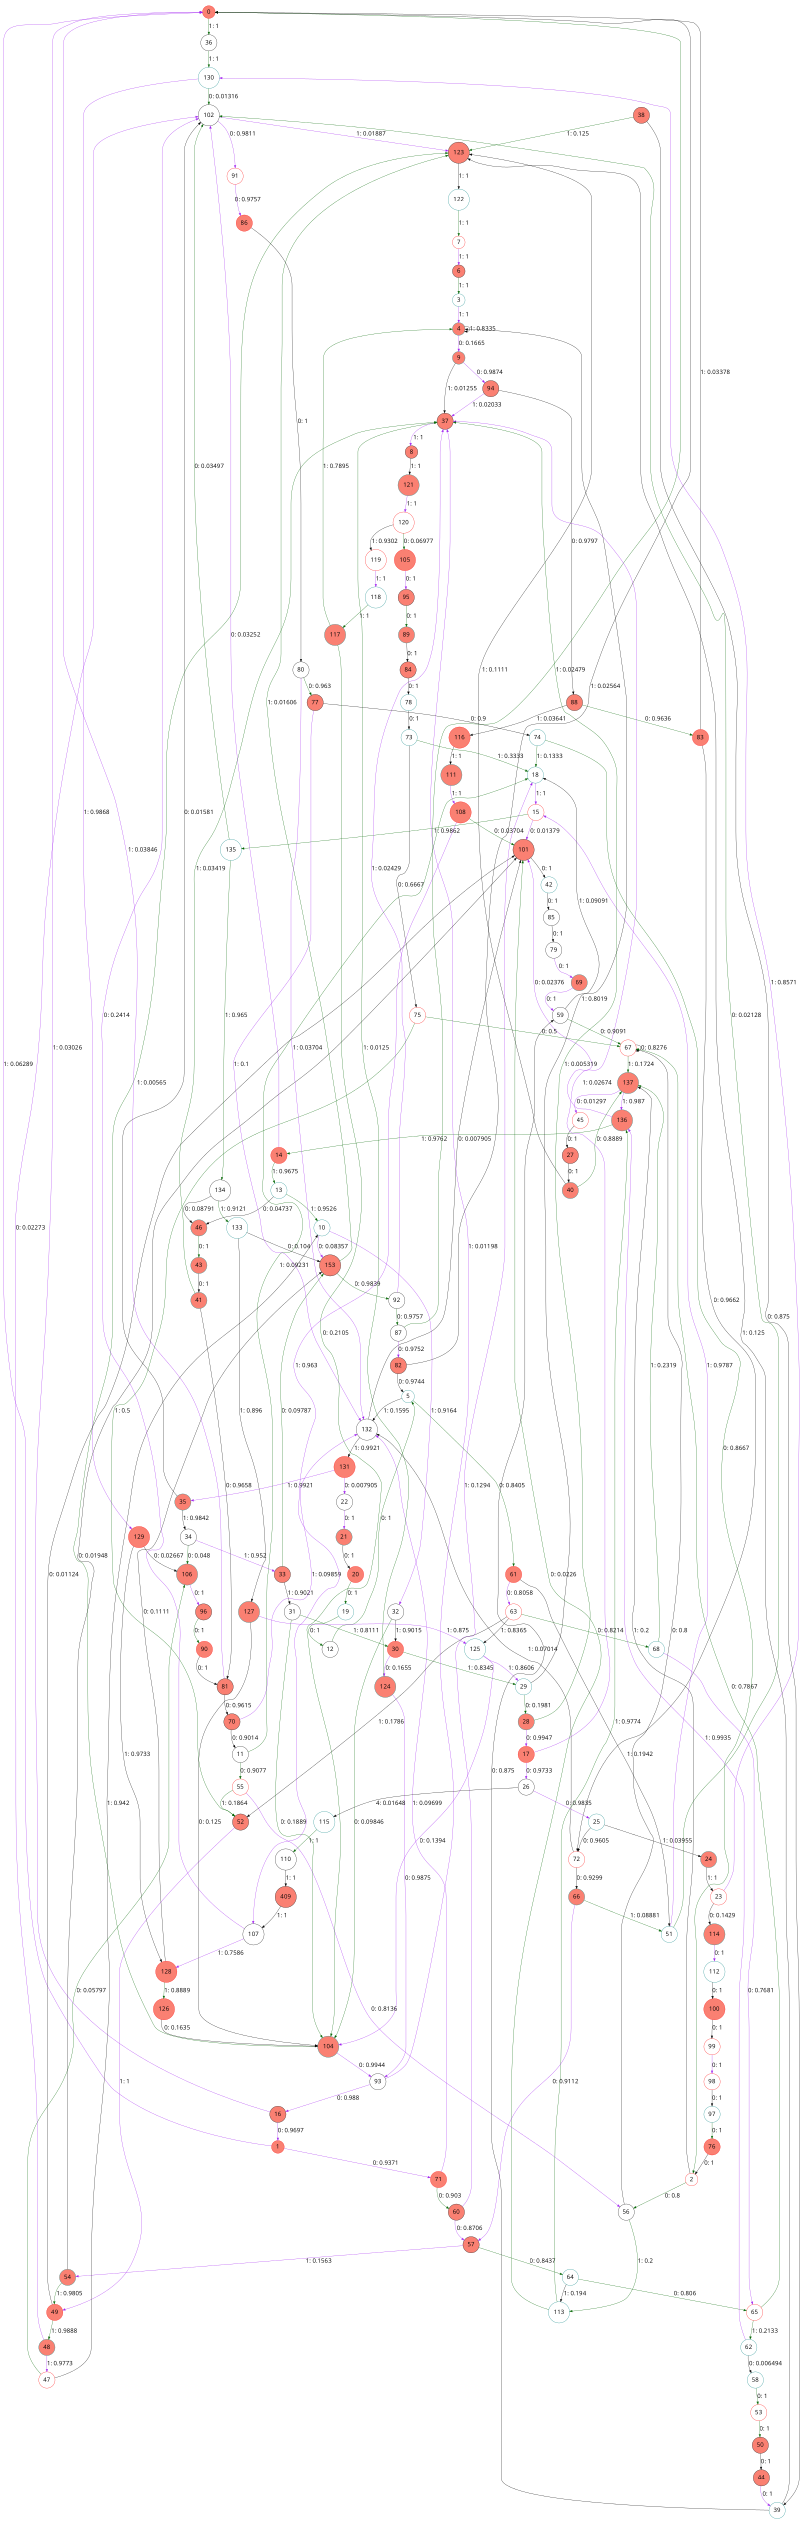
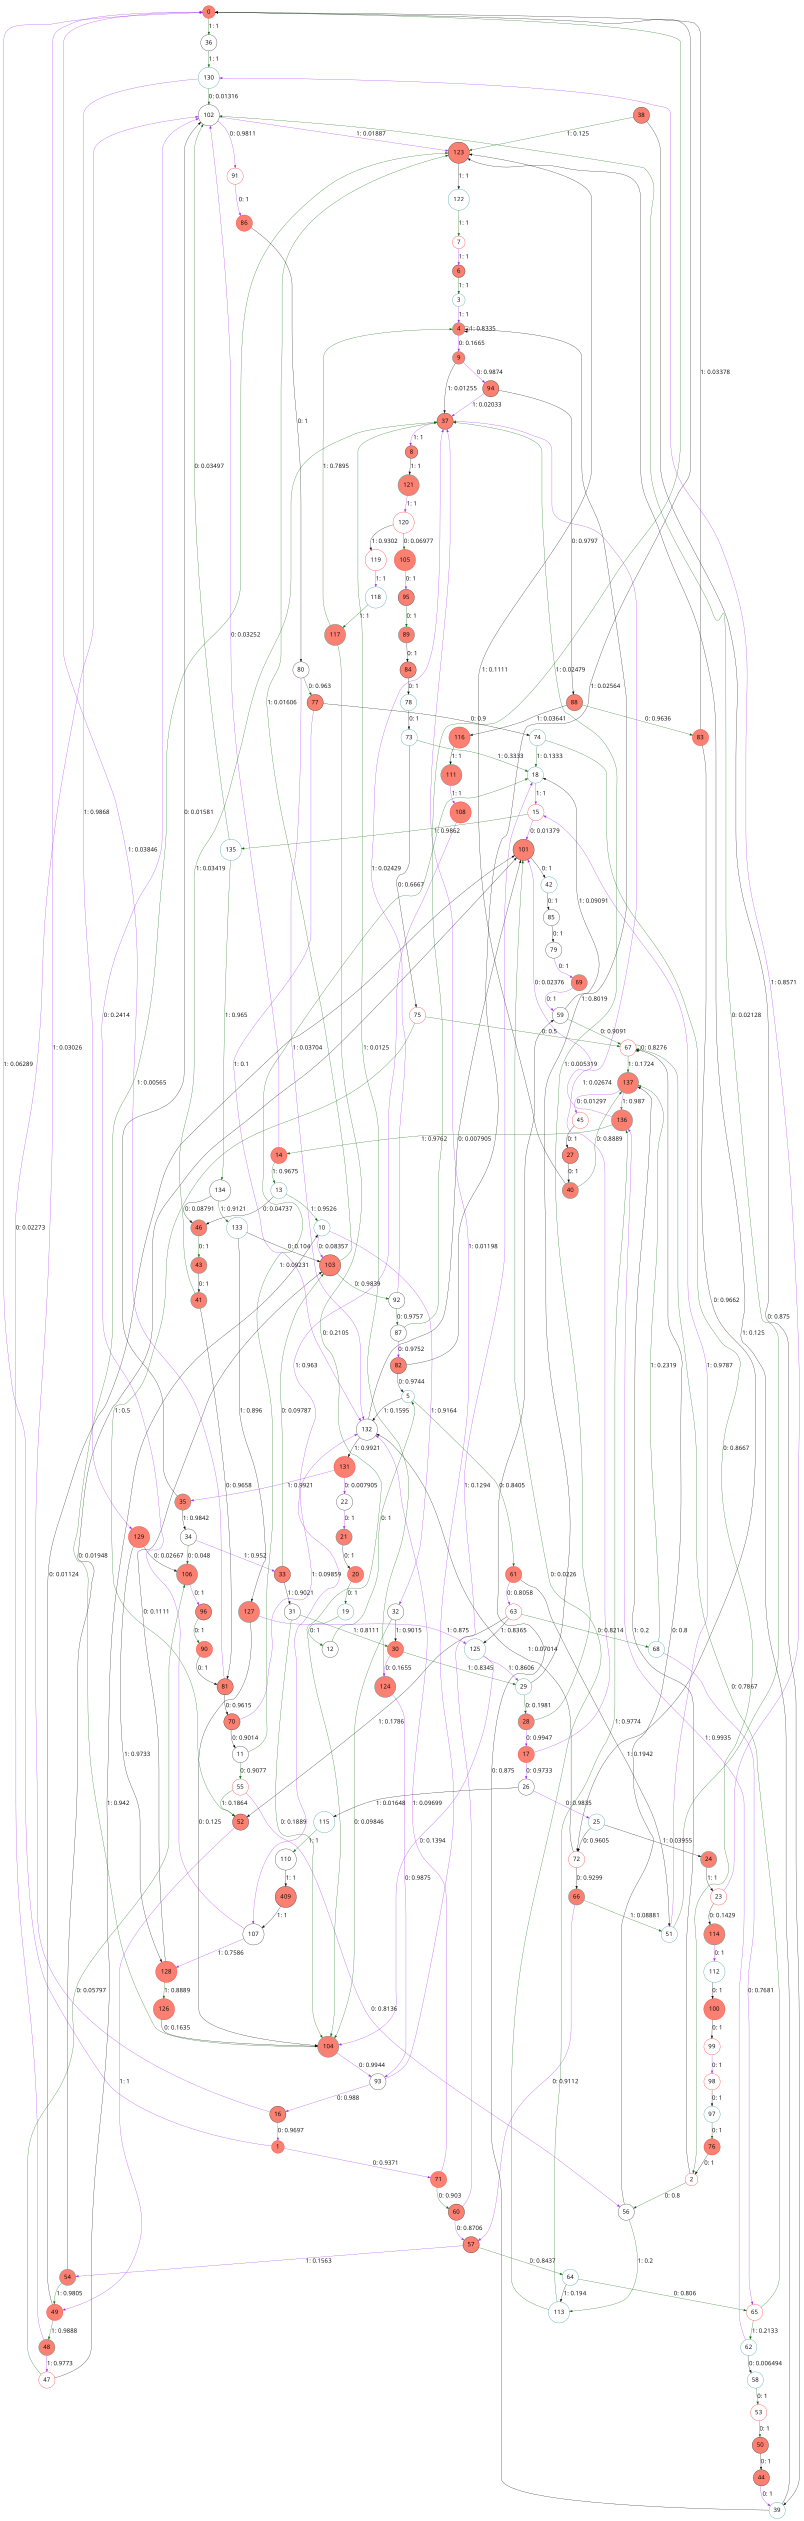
(250, 200) -> (250, 200)
(490, 832) -> none
(330, 1265) -> (330, 1265)
(392, 1803) -> (392, 1803)
